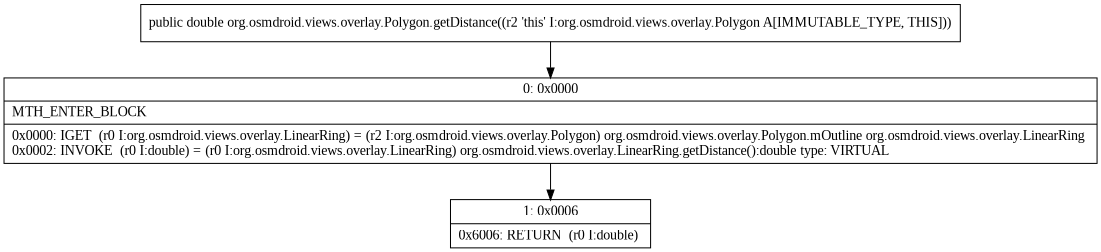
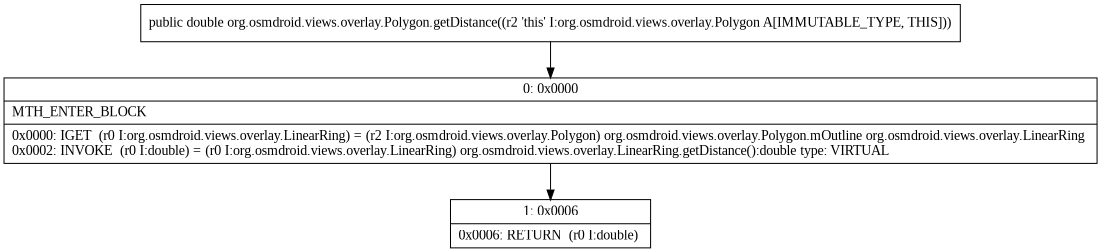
(551, 235) -> (551, 235)
